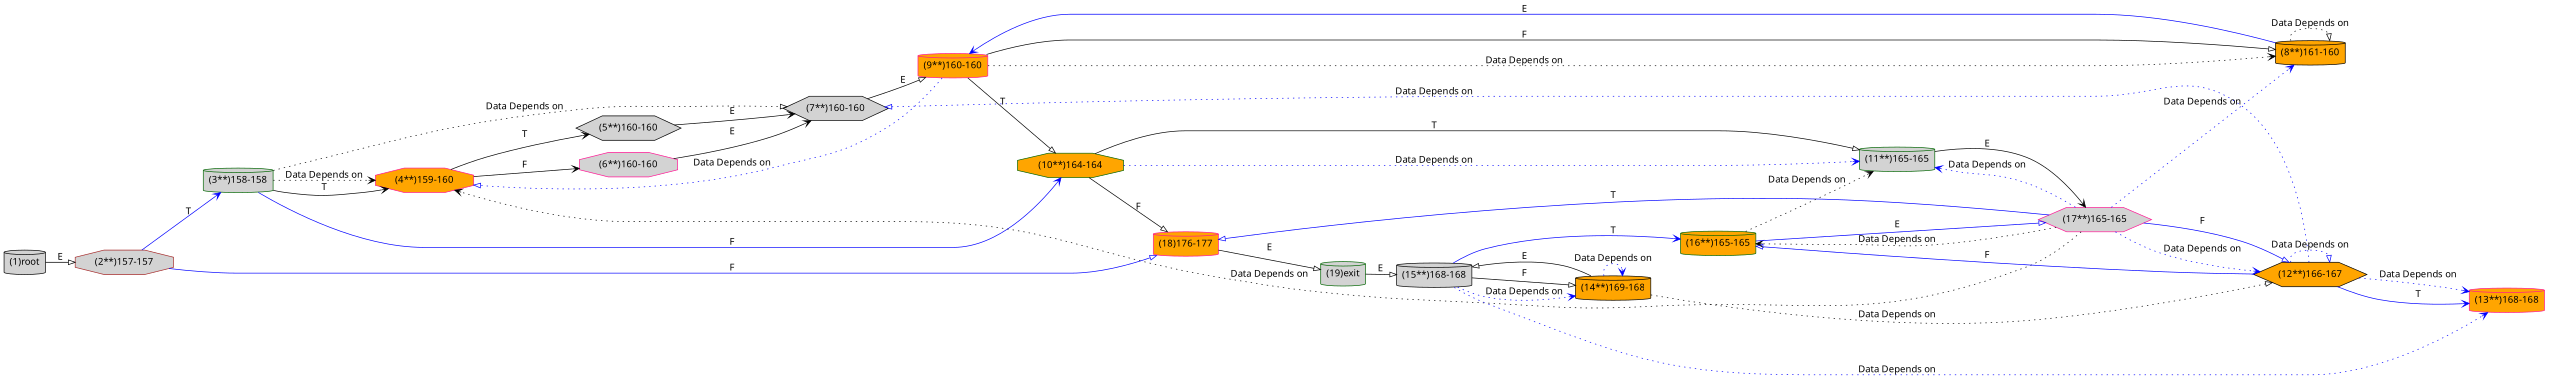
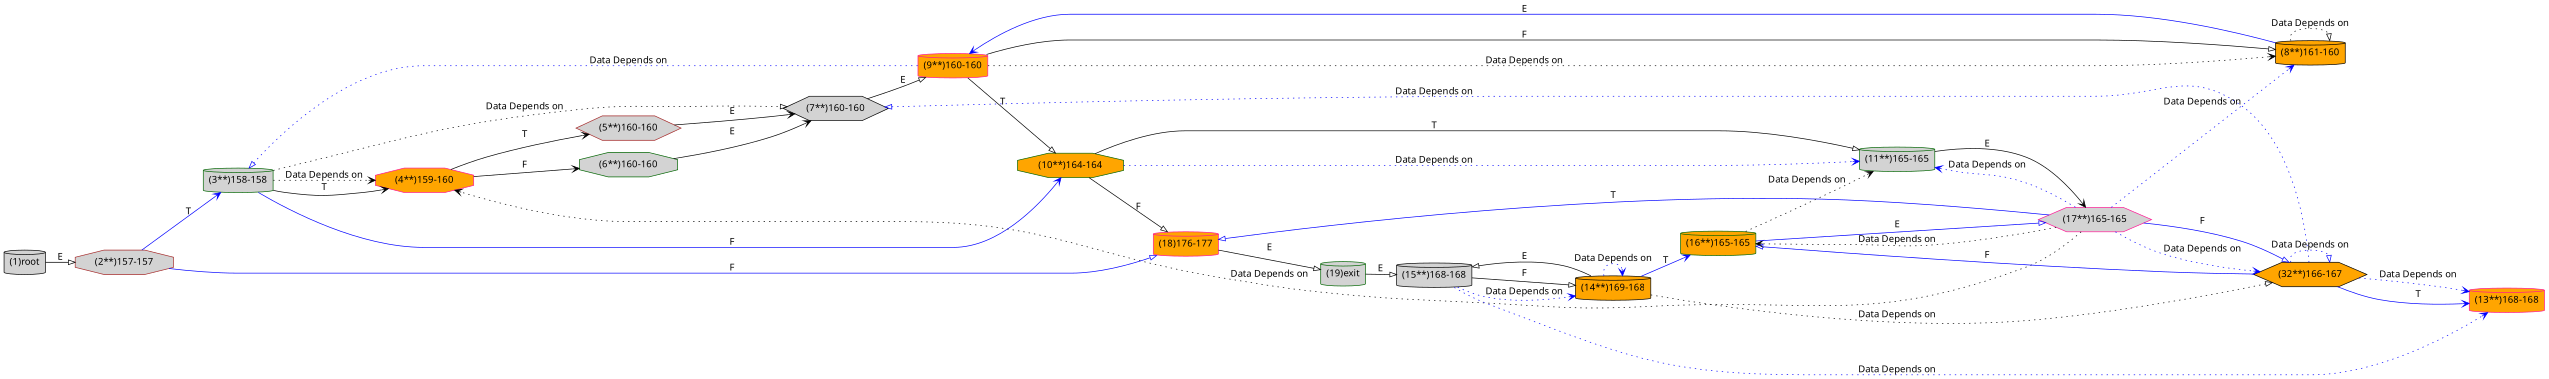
(629, 128) -> (629, 128)
(629, 165) -> (629, 165)
(725, 178) -> (570, 66)
(1562, 237) -> (1663, 267)
(2310, 274) -> (2310, 274)
